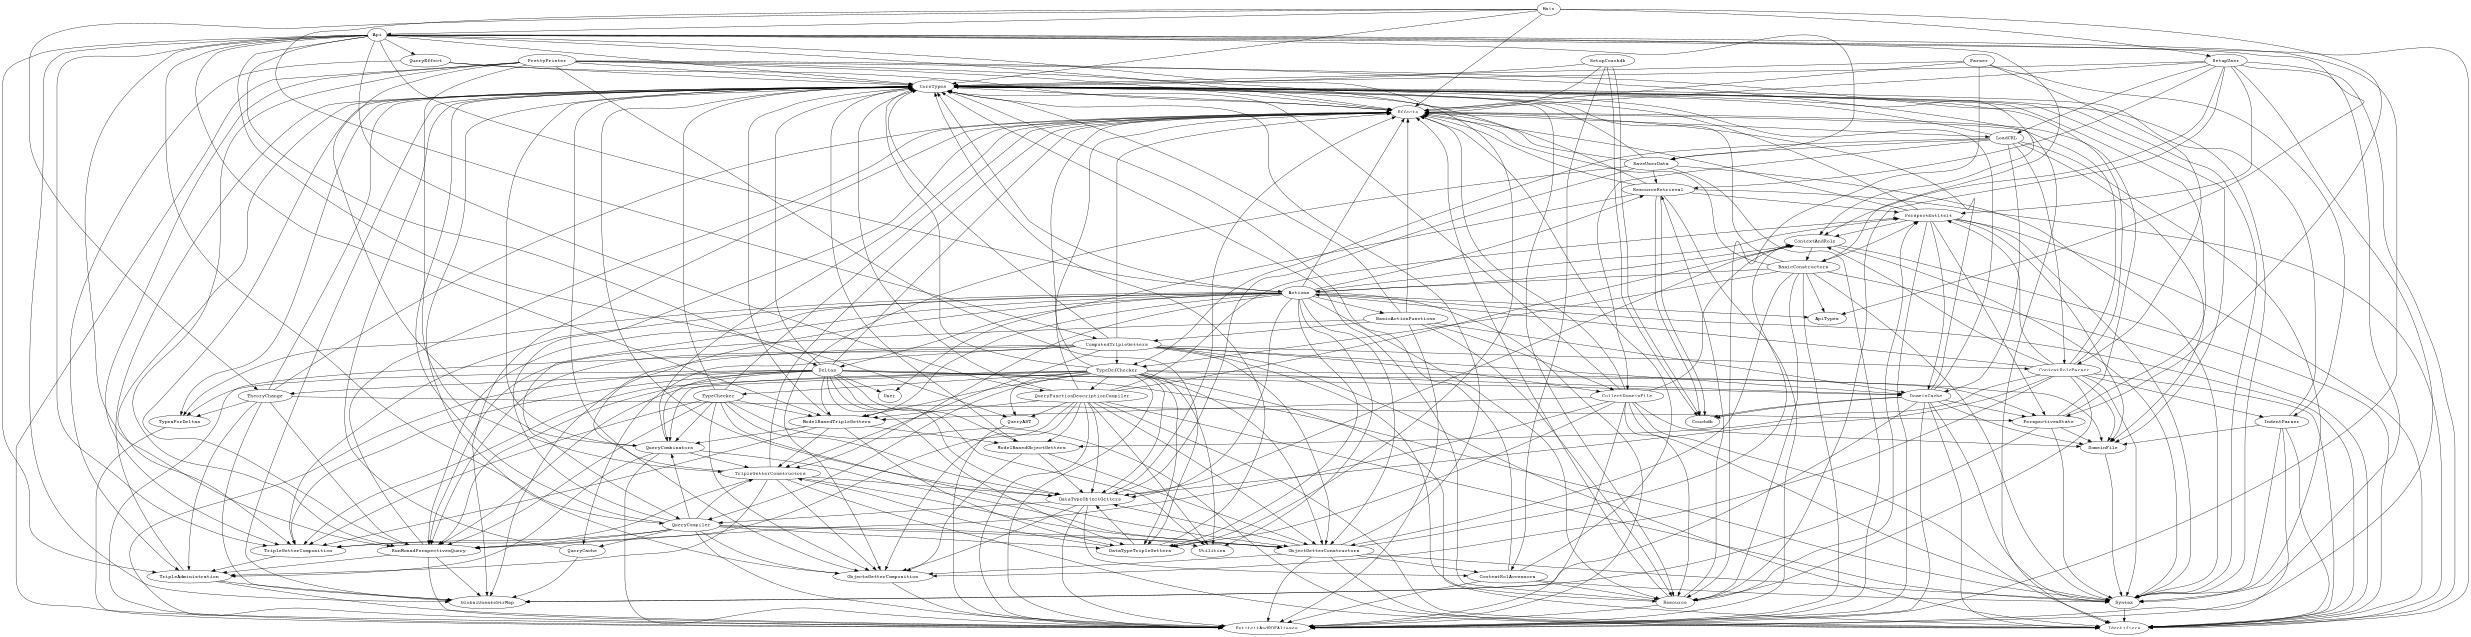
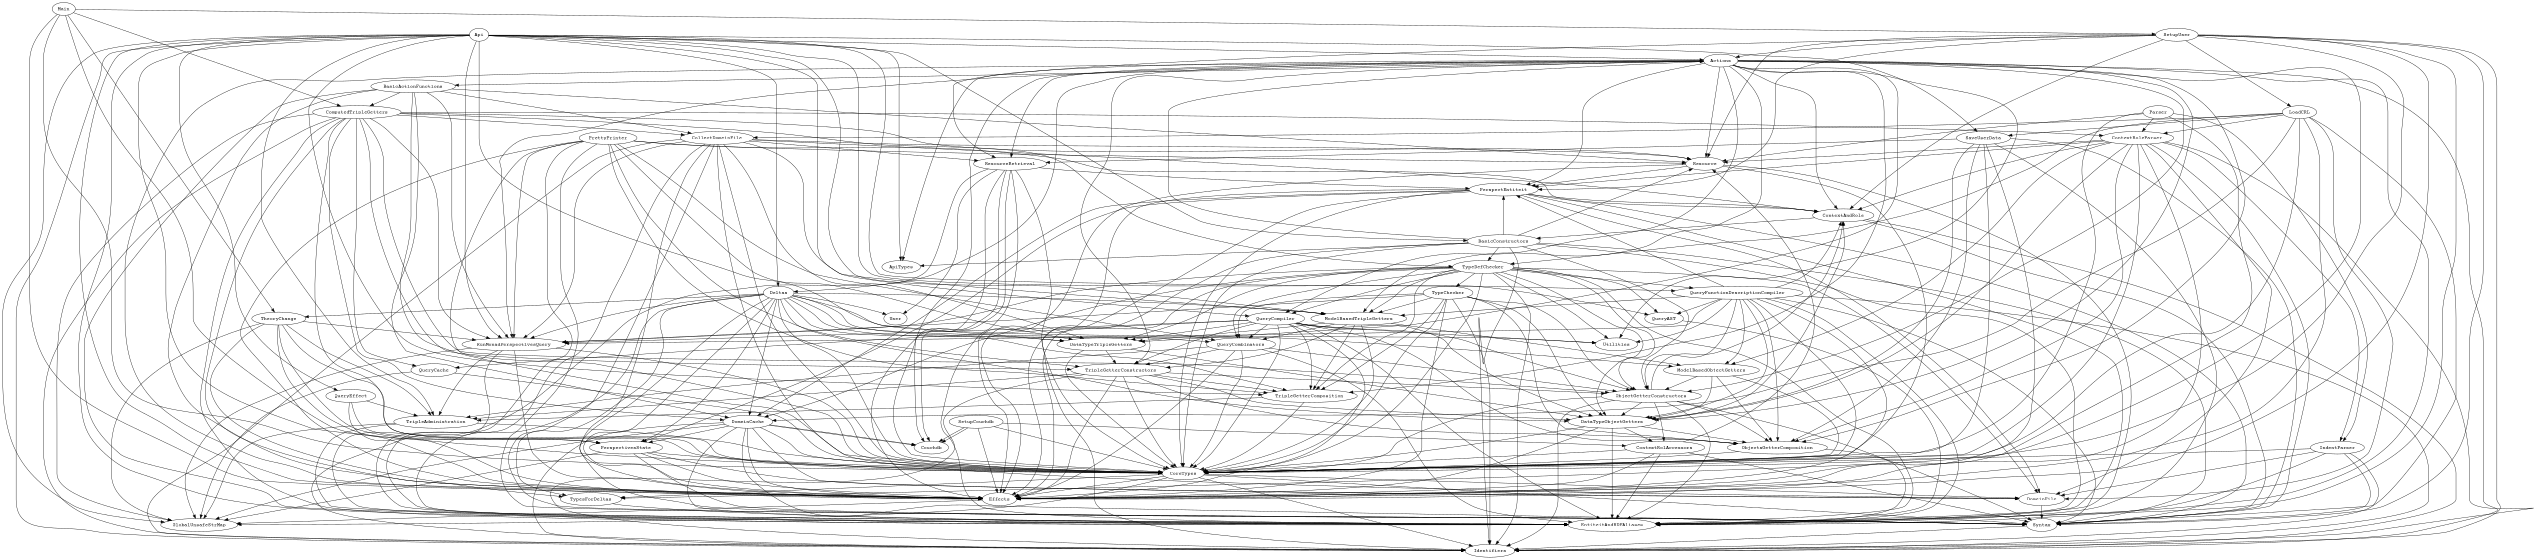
(964, 22) -> none
(325, 120) -> (1259, 443)
(1705, 125) -> (1882, 480)
(1694, 333) -> (1916, 42)
(1721, 400) -> (907, 155)
(895, 512) -> (1443, 340)
